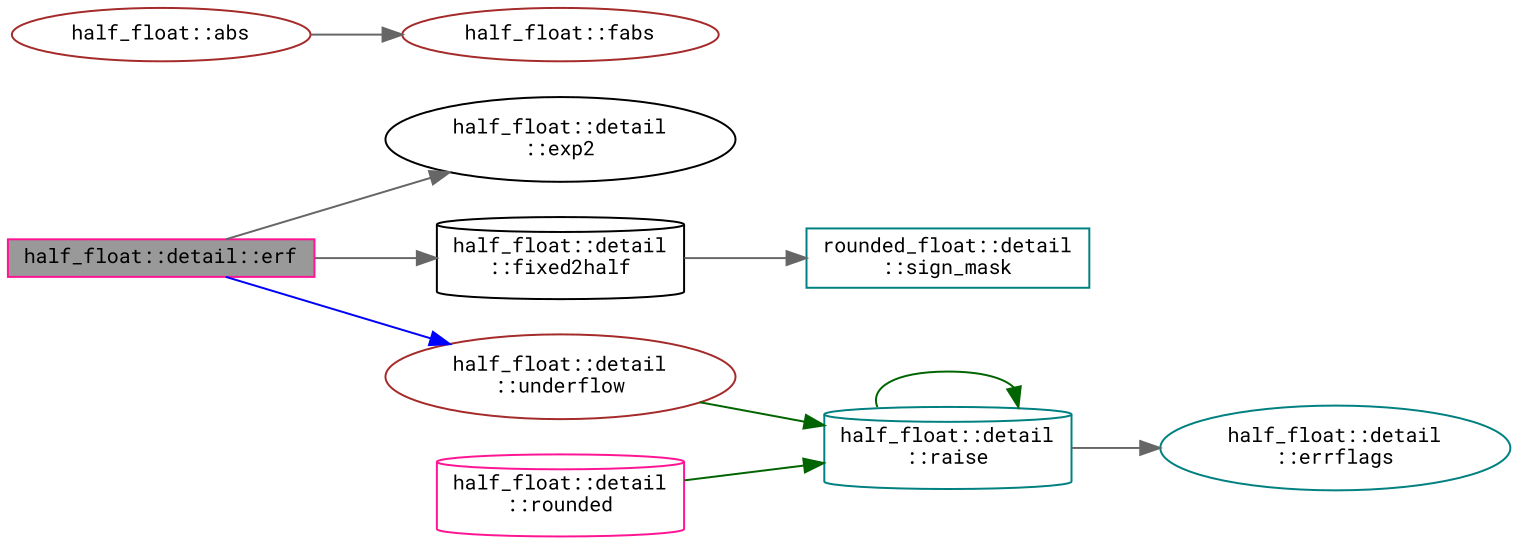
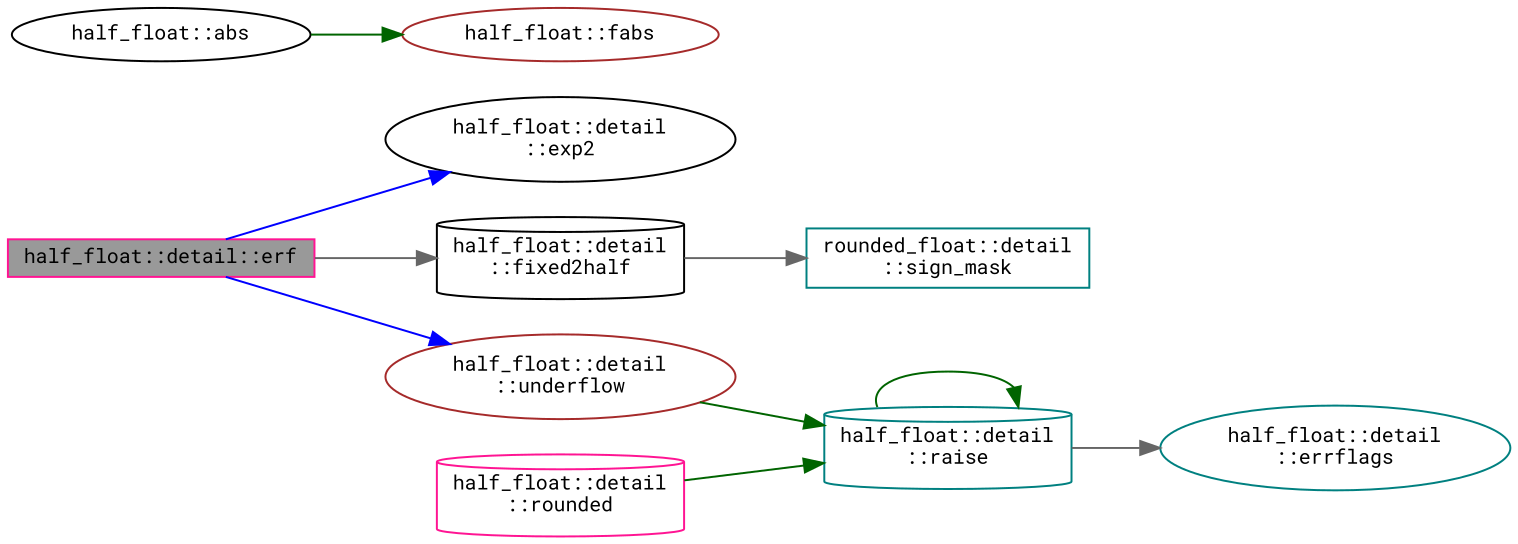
(161, 35) -> (161, 35)
(347, 35) -> (347, 35)
(328, 209) -> (328, 209)
